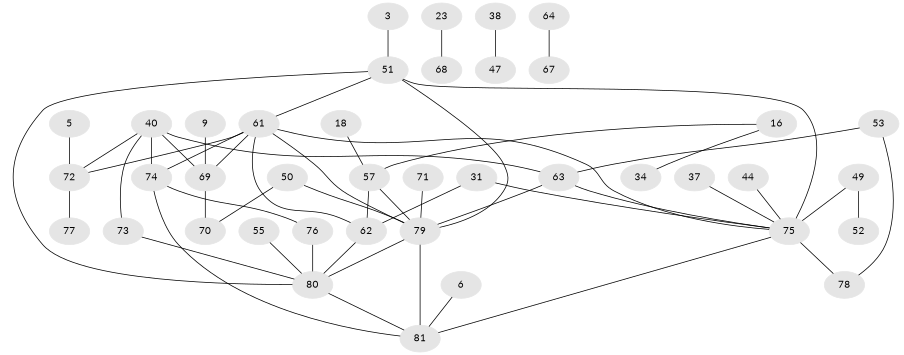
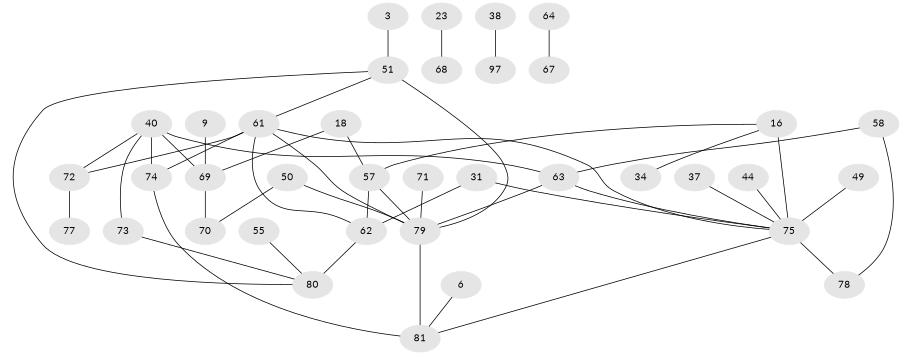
(495, 70) -> (495, 70)
(661, 90) -> (783, 177)
(70, 124) -> none
(879, 124) -> (879, 124)
(229, 154) -> (276, 150)
(313, 231) -> none
(859, 231) -> none
(366, 258) -> none
(366, 312) -> none
